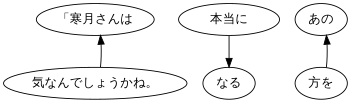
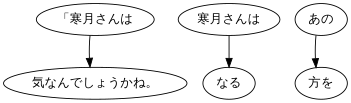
(229, 19) -> (229, 19)
(101, 56) -> (89, 47)
(327, 56) -> (315, 47)
